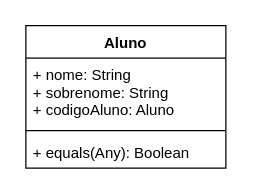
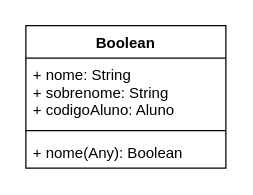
(125, 43) -> (125, 43)
(115, 153) -> (109, 153)
